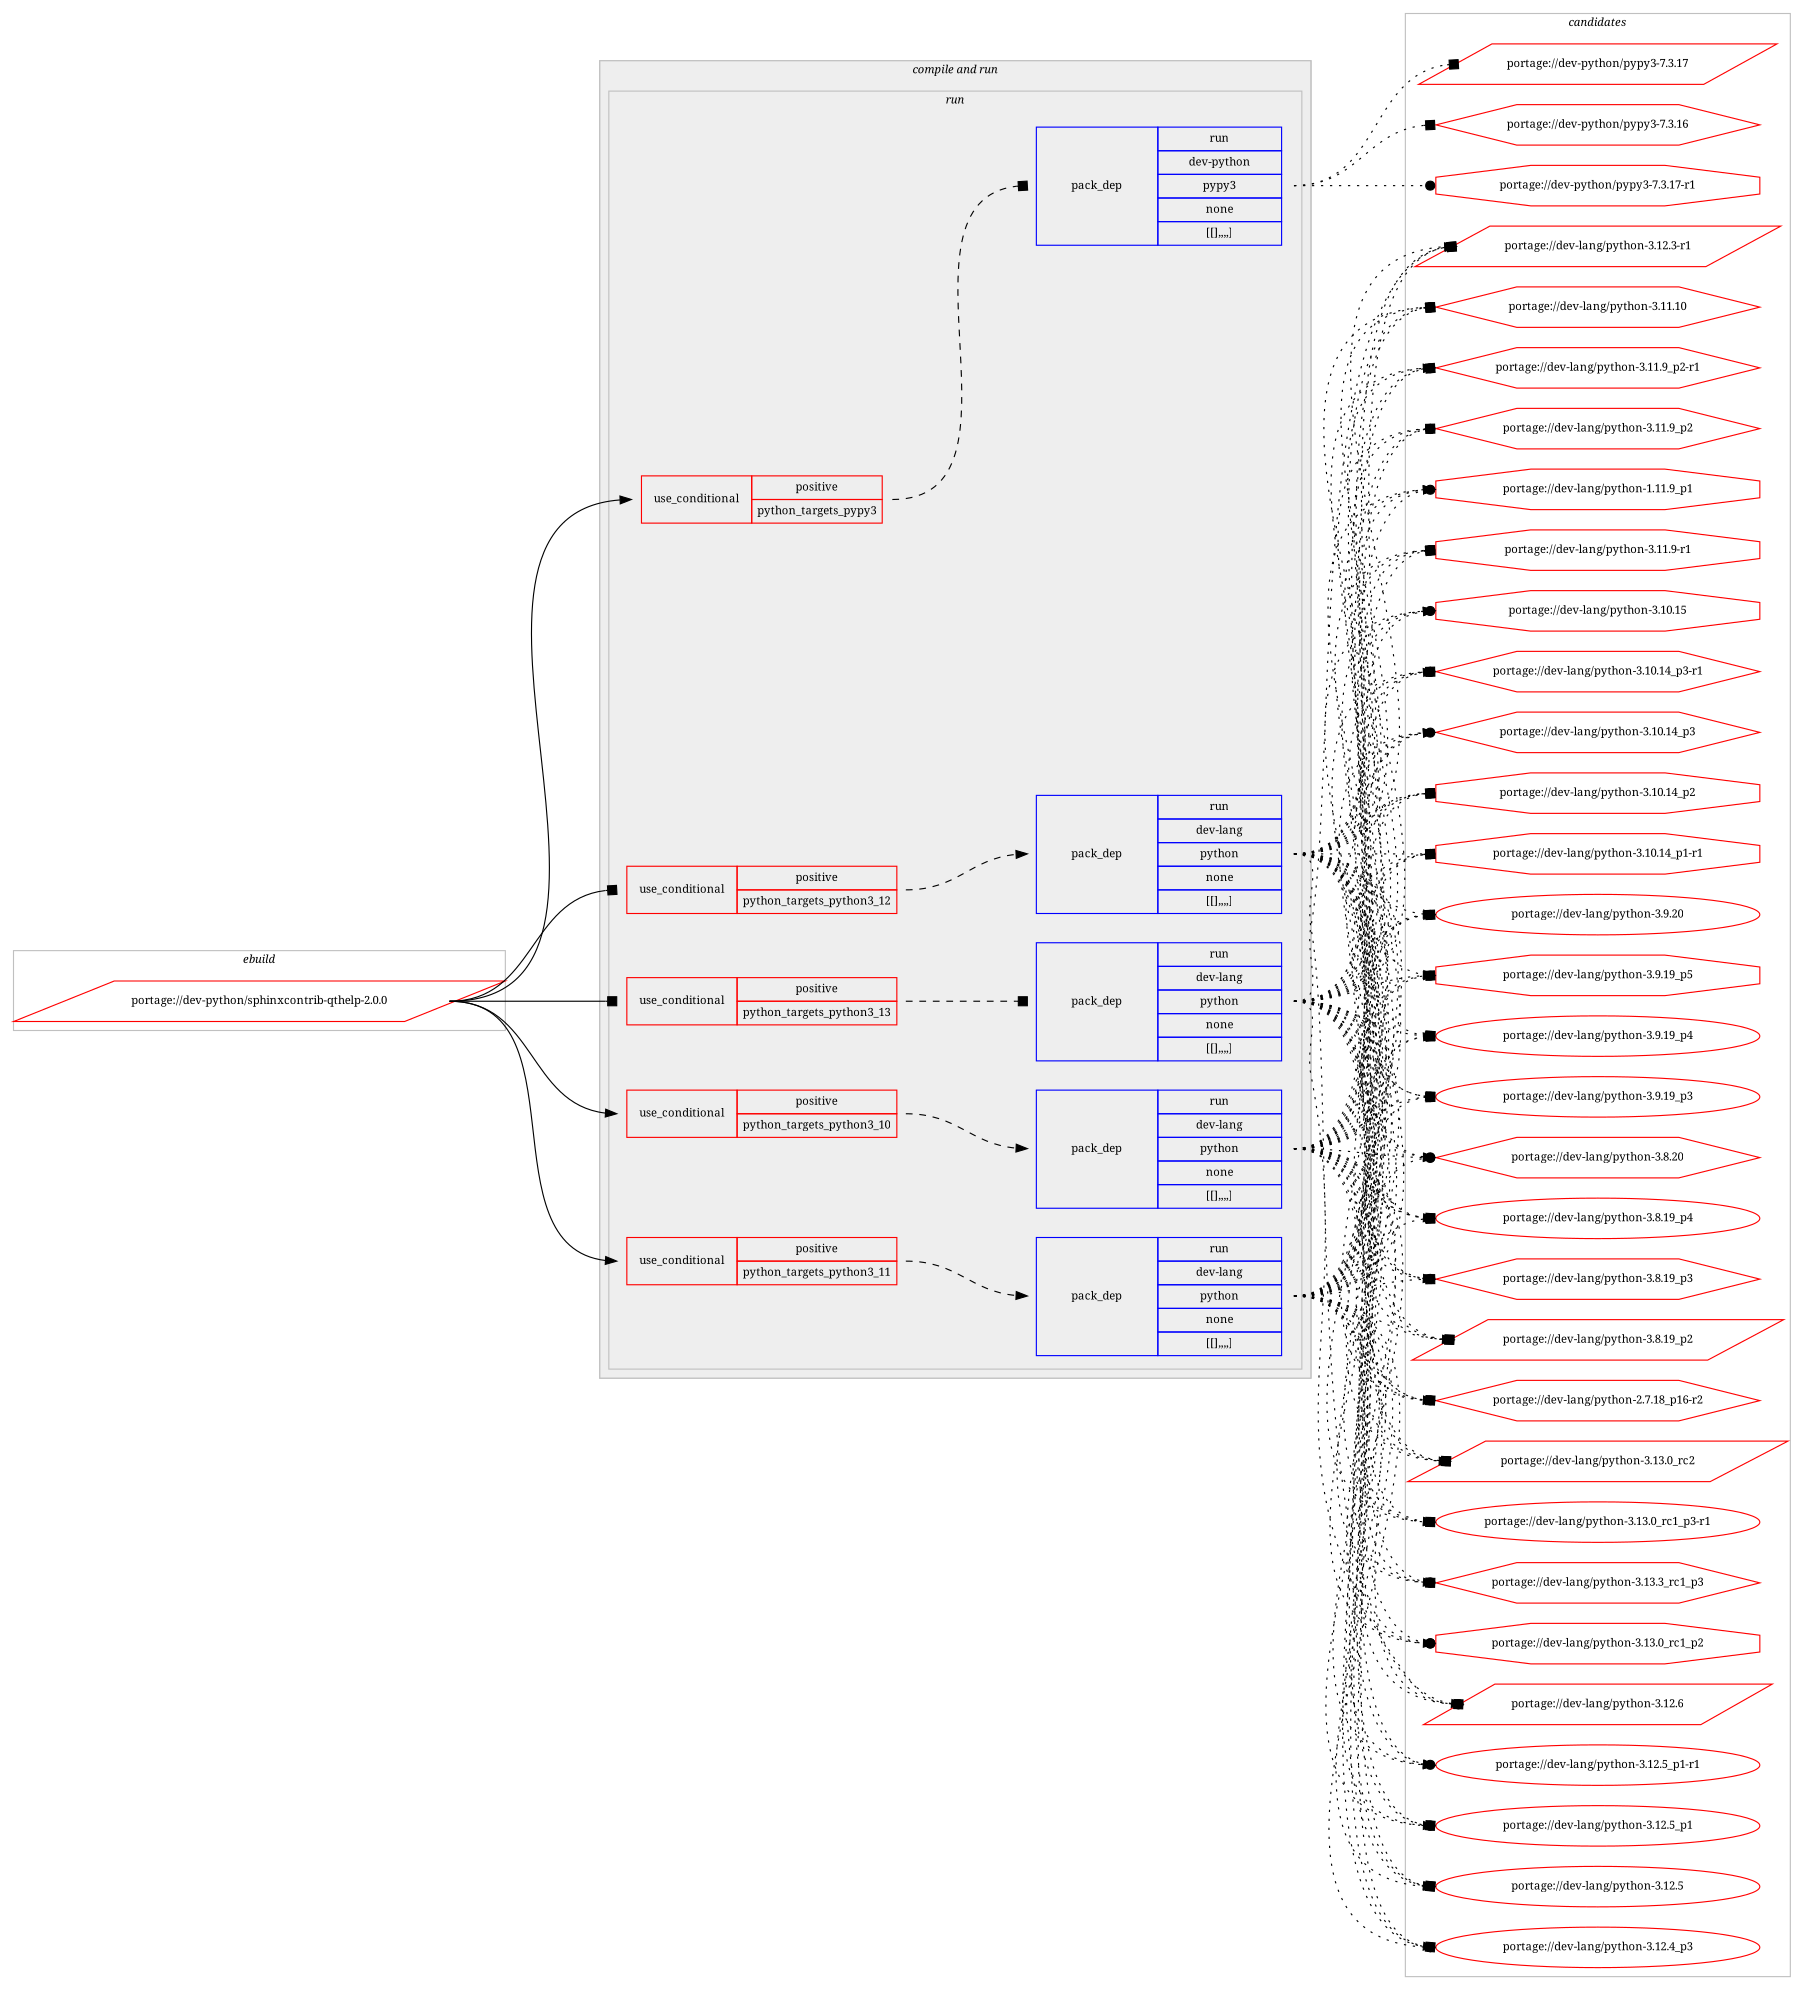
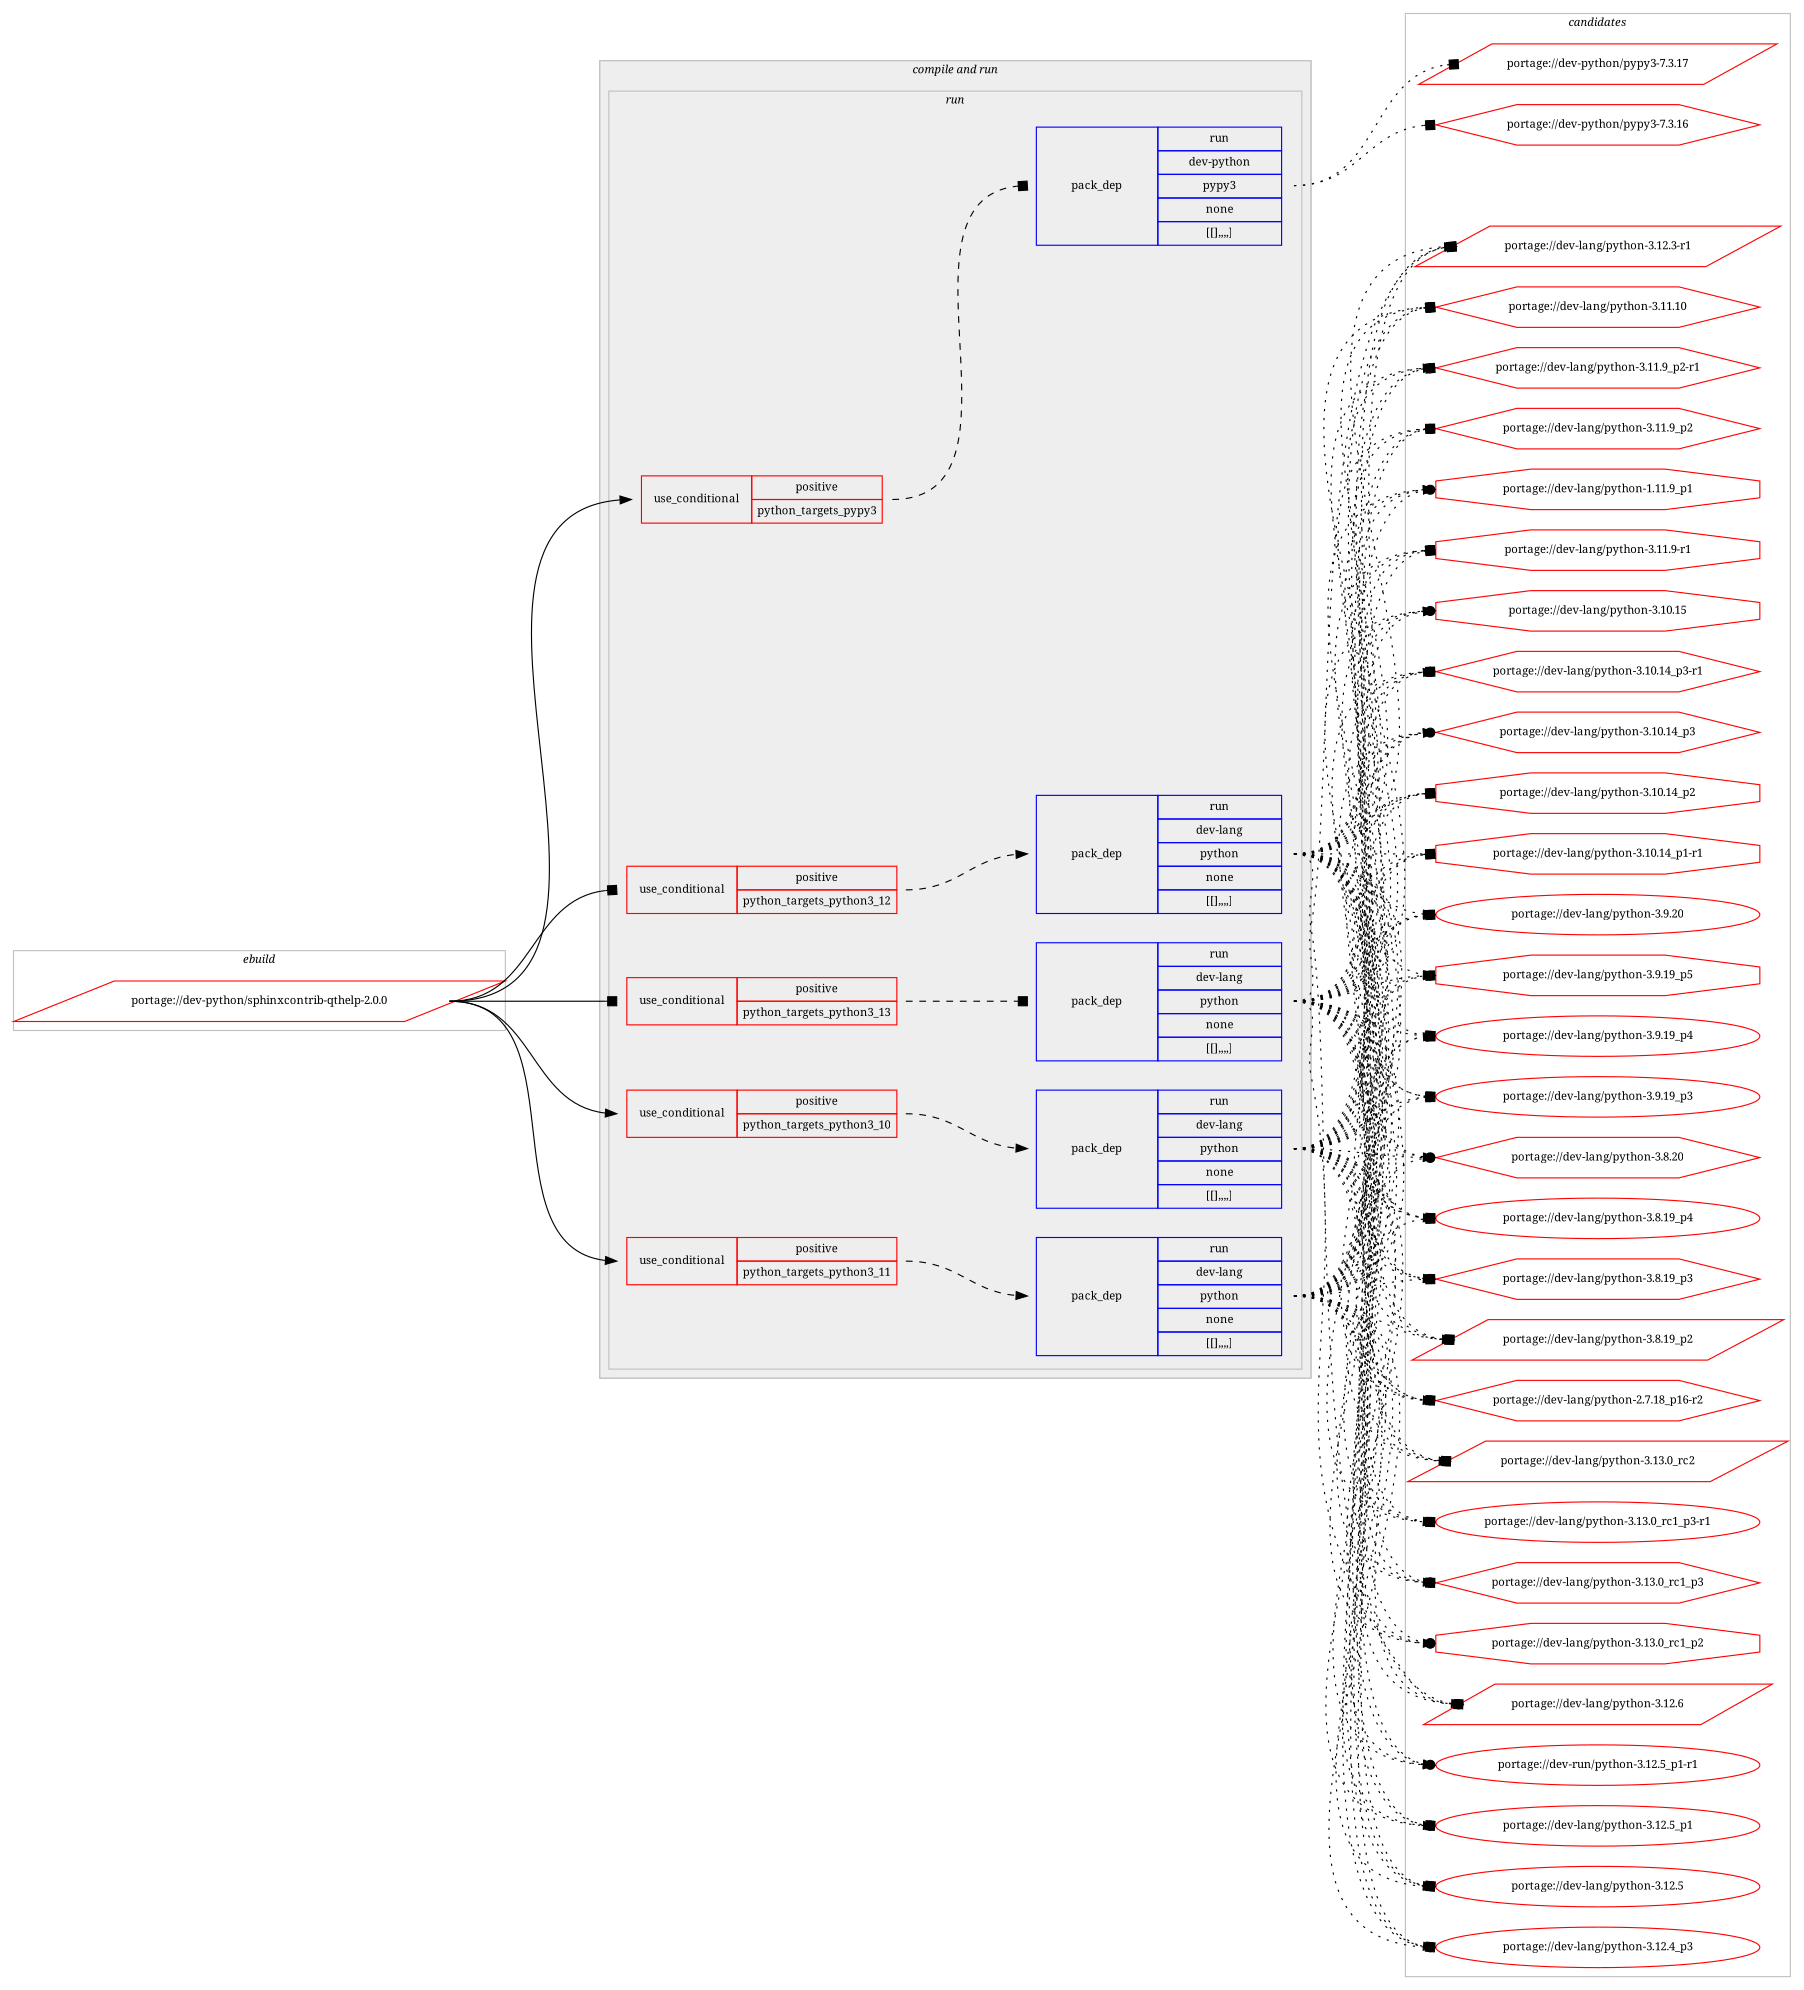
(1598, 186) -> none
(1598, 1583) -> (1598, 1583)
(1598, 1765) -> (1598, 1765)
